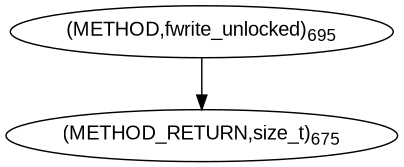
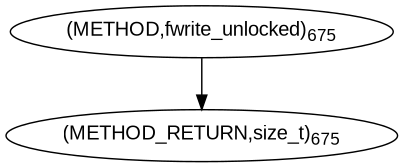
(322, 30) -> (322, 30)
